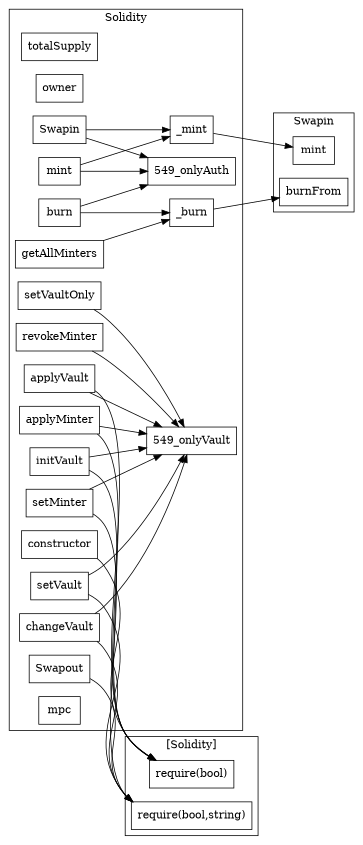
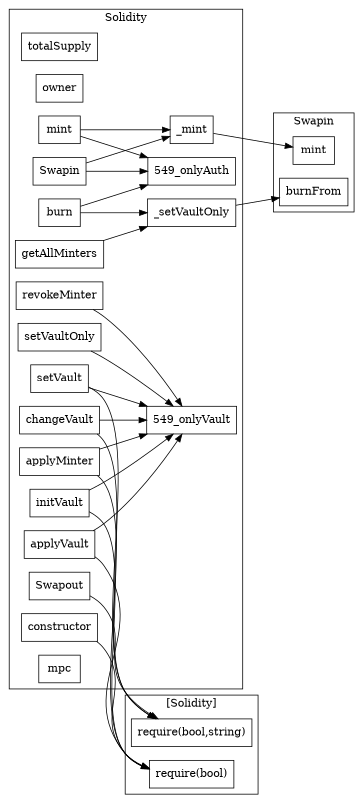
(192, 213) -> (192, 213)
(60, 503) -> none
